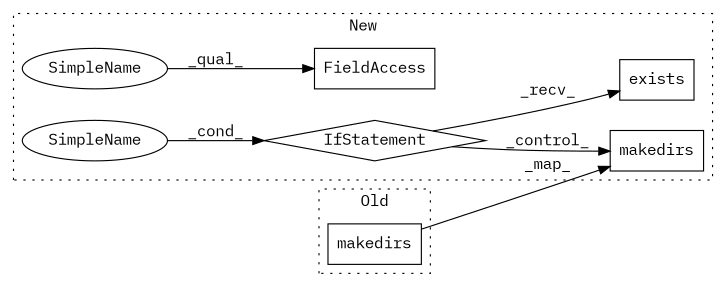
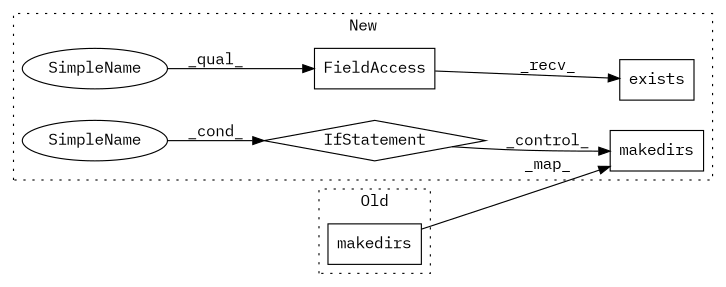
(521, 114) -> (522, 74)
